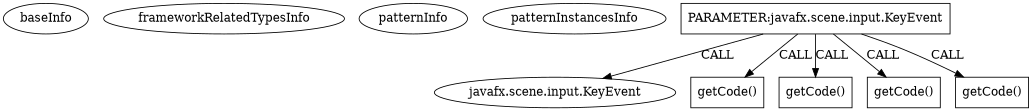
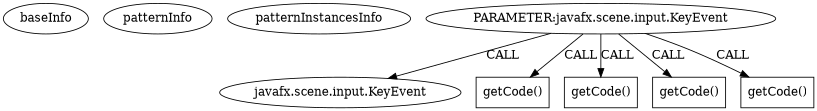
(224, 19) -> none
(816, 19) -> (601, 19)
